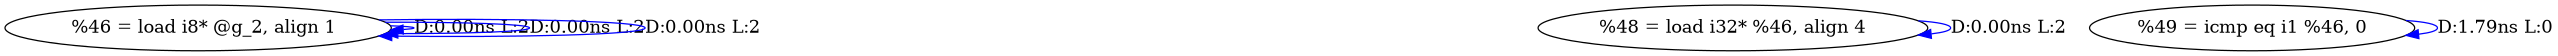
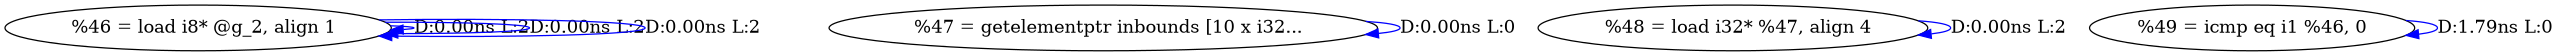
none -> (1103, 28)
(1733, 28) -> (1733, 28)
